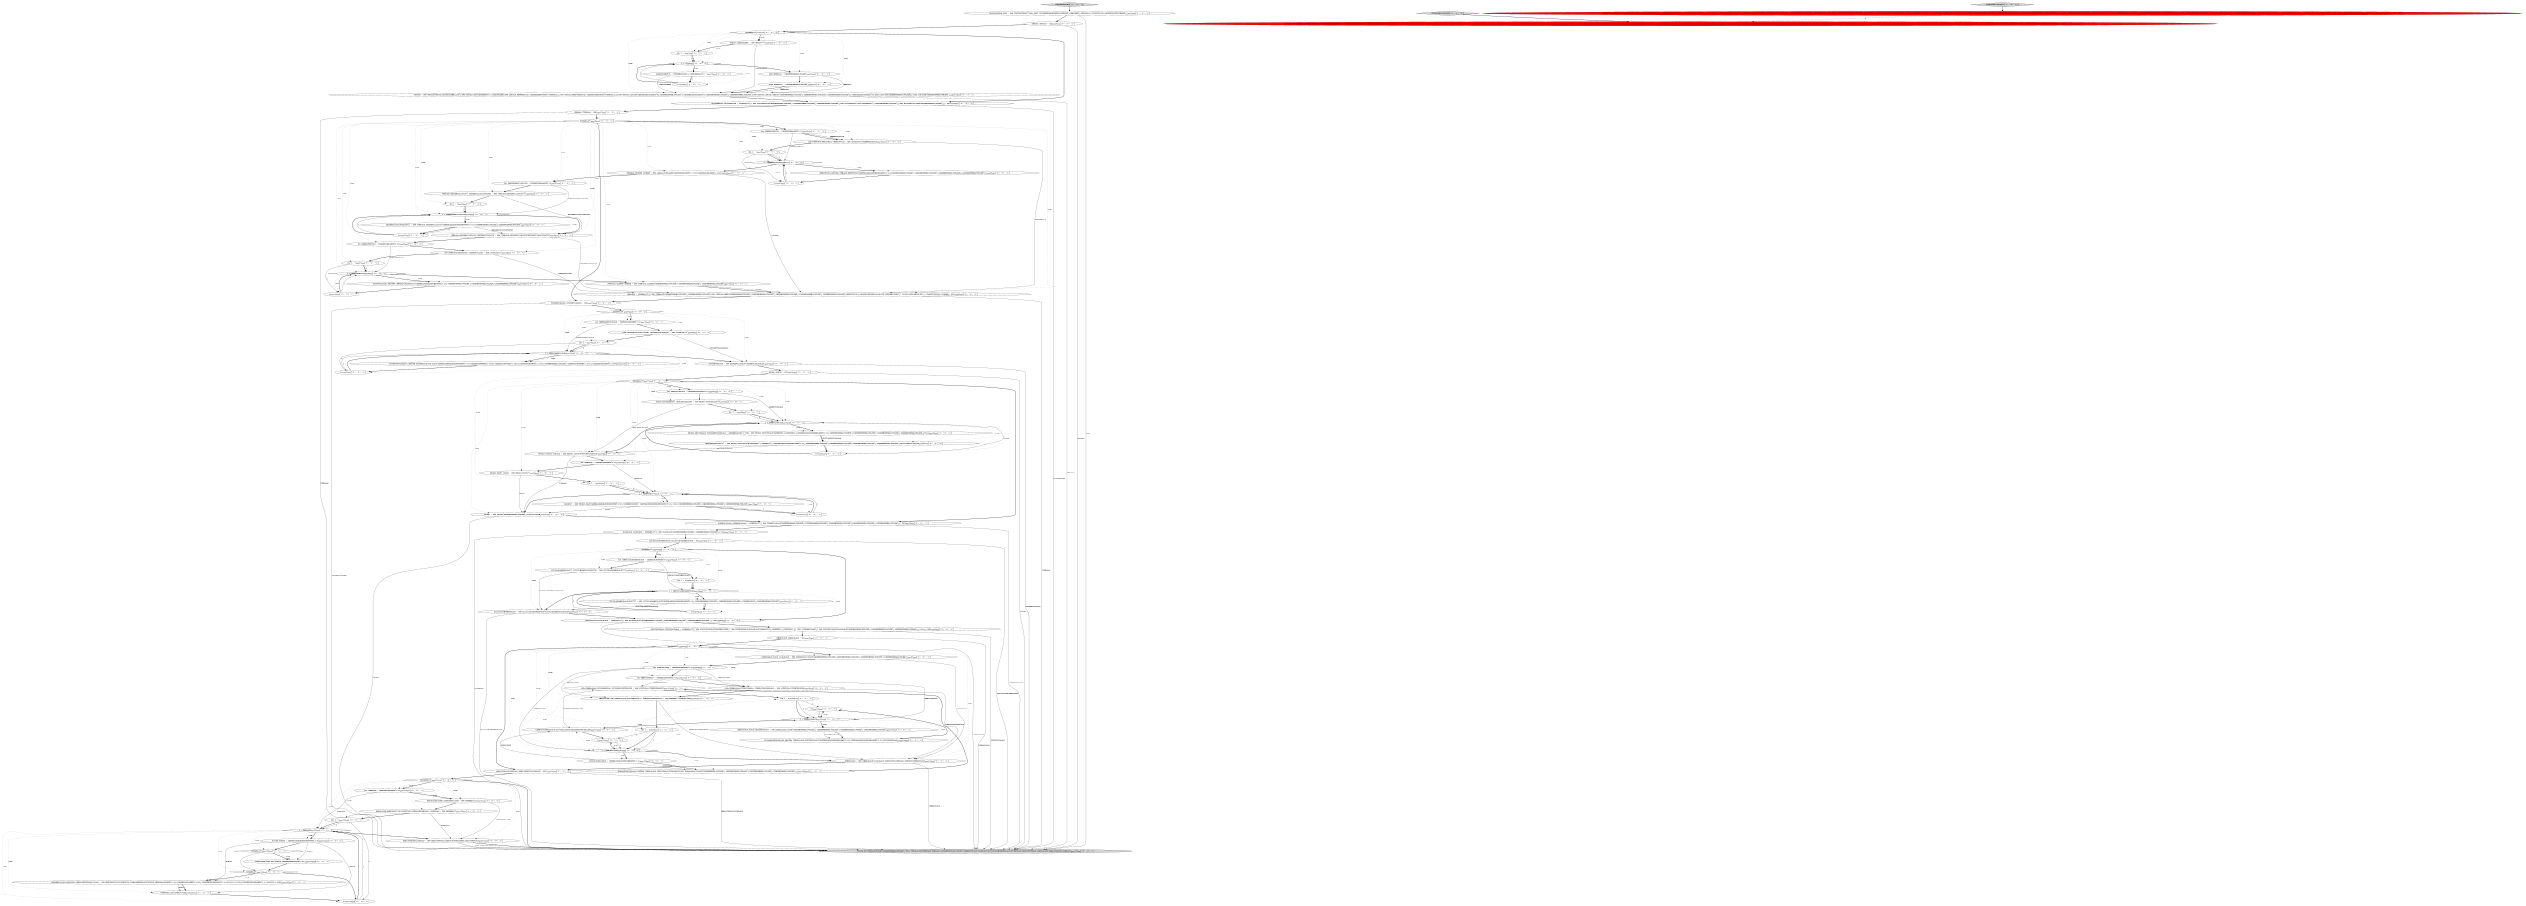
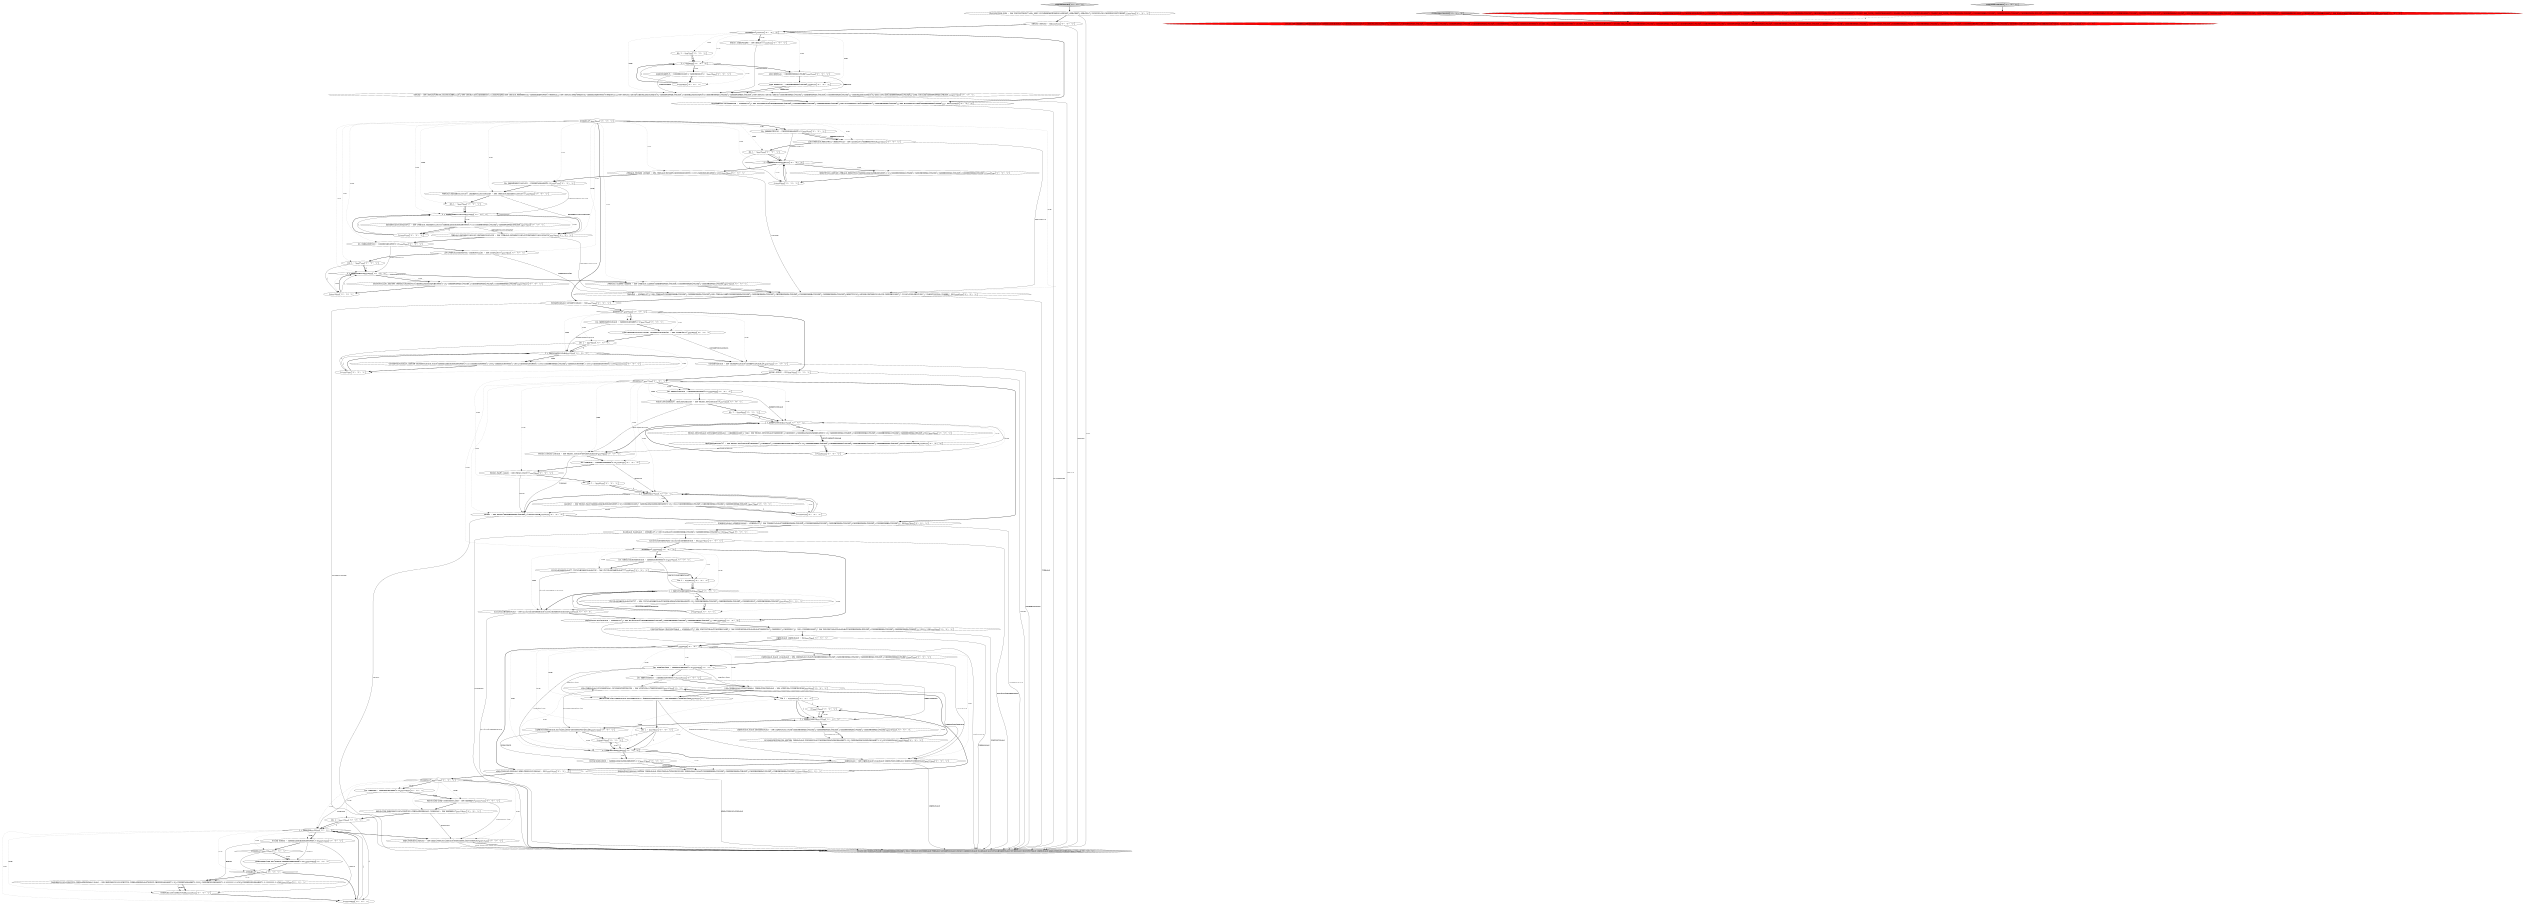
(717, 47) -> none
(597, 112) -> none
none -> (757, 315)
(725, 386) -> (465, 478)
